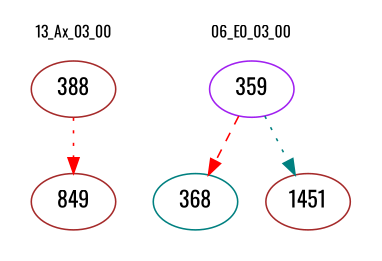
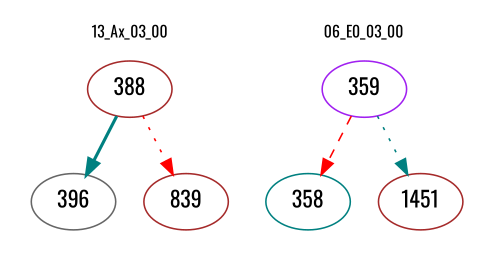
none -> (74, 202)
(74, 202) -> (186, 202)
(195, 202) -> (308, 202)
